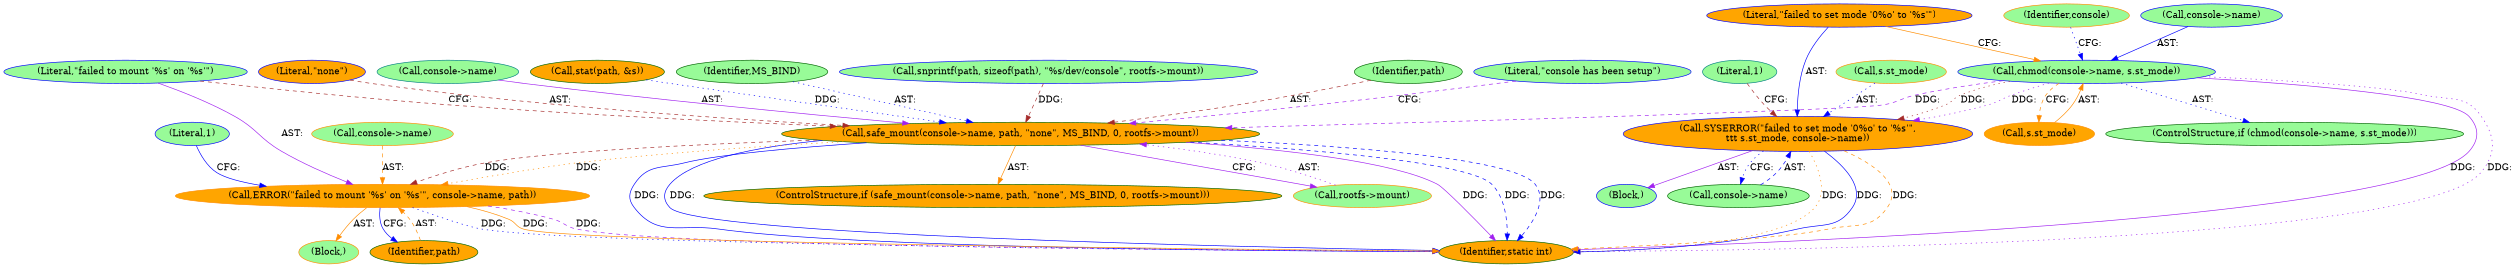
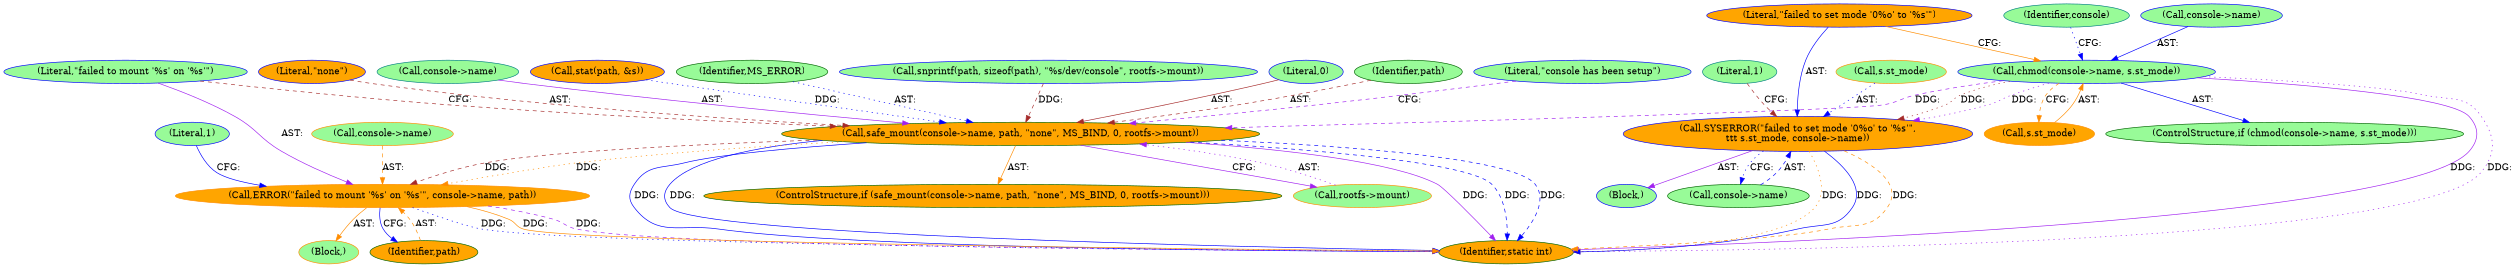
(2067, 16) -> (2067, 16)
(597, 72) -> (597, 72)
(752, 72) -> (752, 72)
none -> (1306, 72)
(2182, 102) -> (2182, 102)
